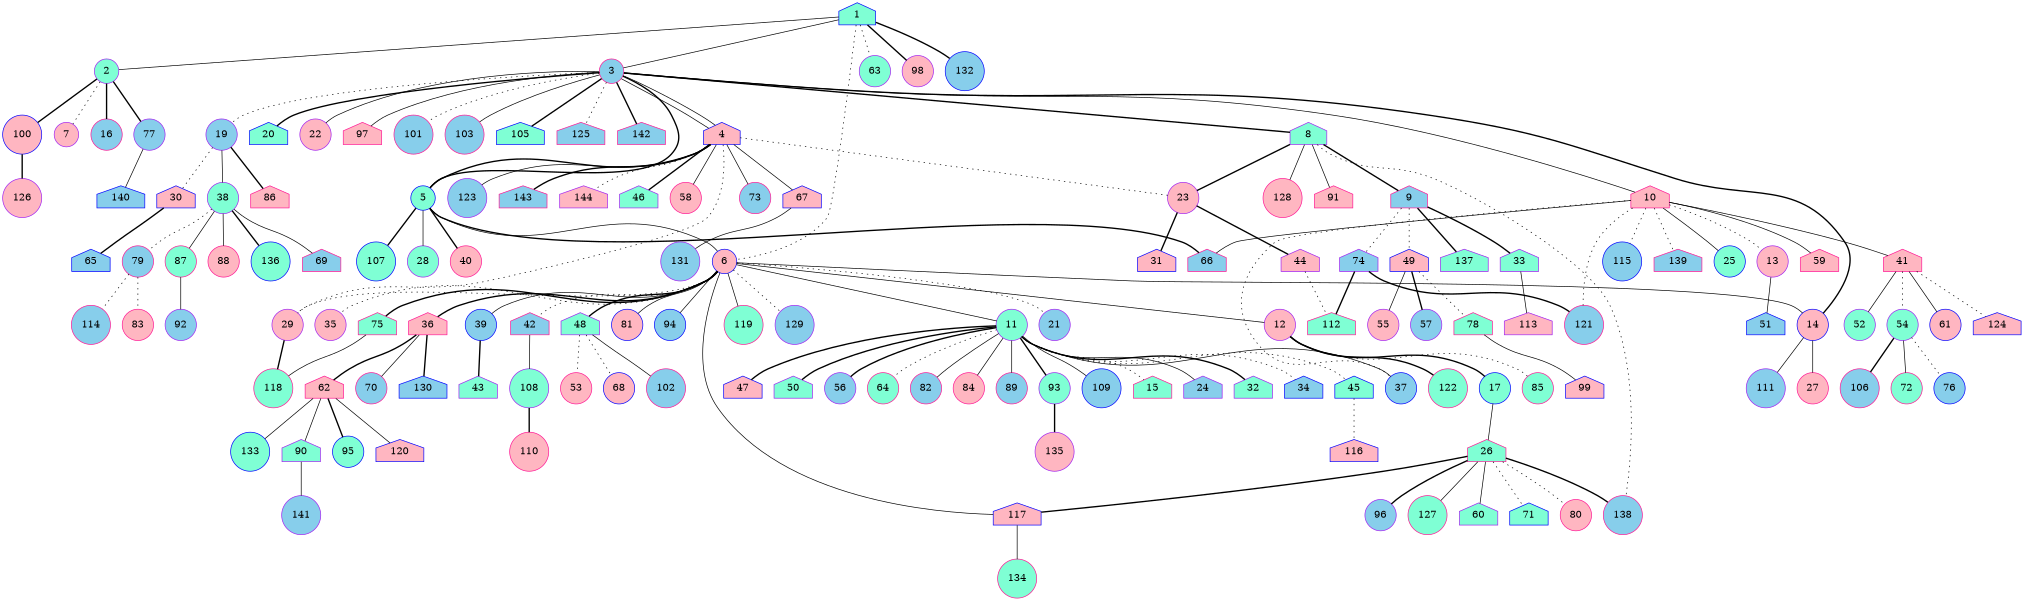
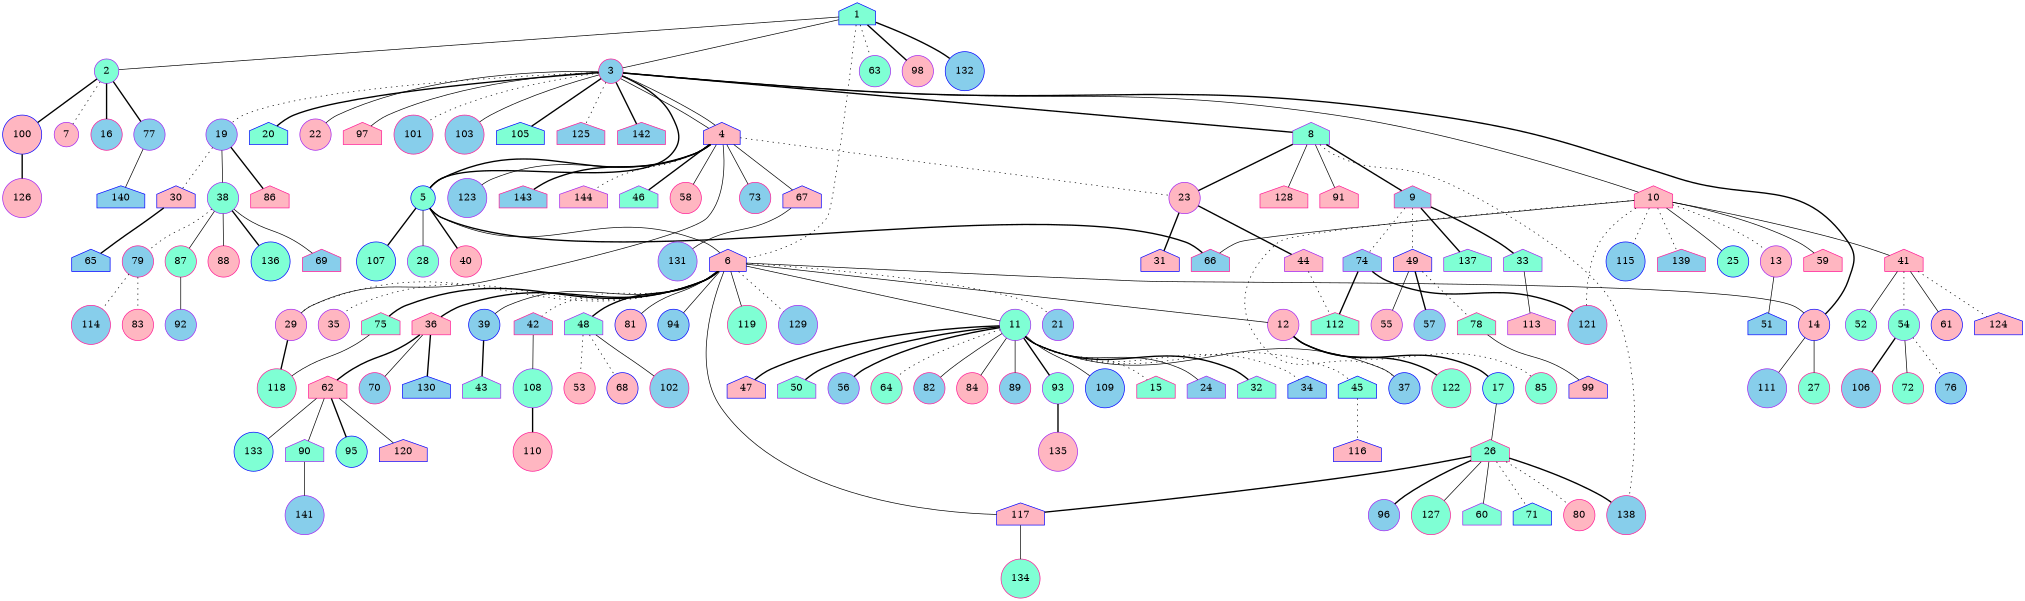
(1283, 198) -> (1284, 198)
(725, 261) -> (728, 261)
(541, 269) -> (543, 268)
(1813, 388) -> (1814, 388)
